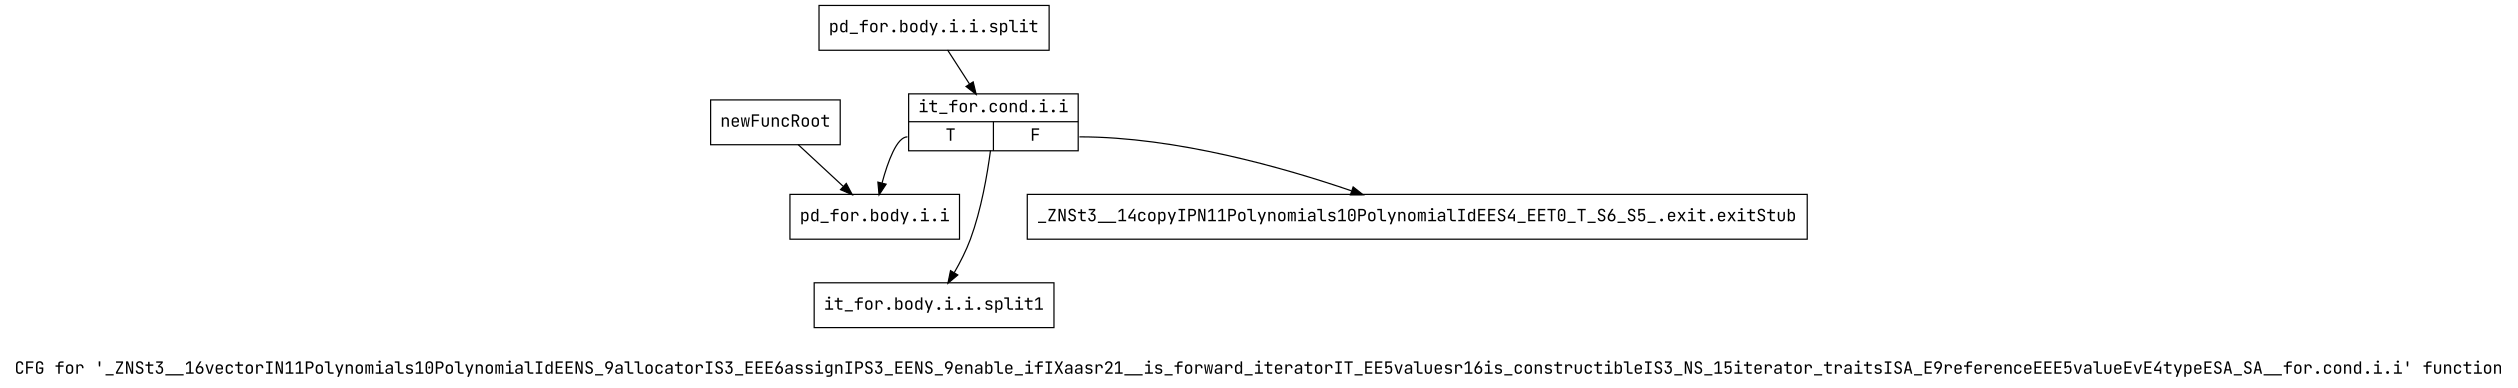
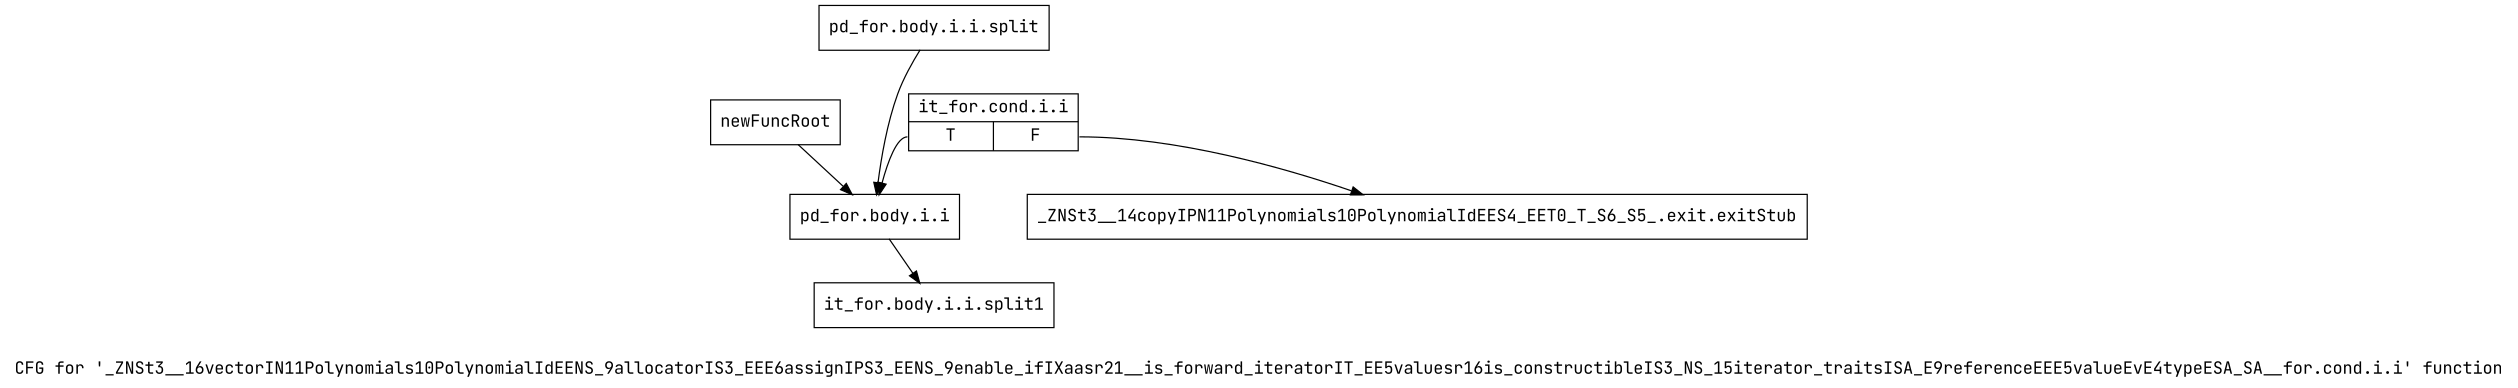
(959, 67) -> (891, 114)
(978, 213) -> (901, 256)
